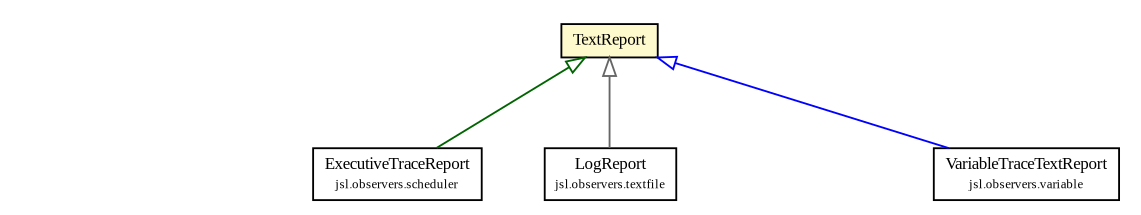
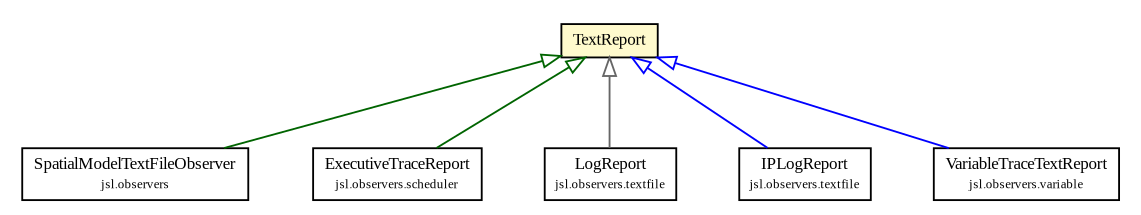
none -> (135, 174)
none -> (804, 174)
